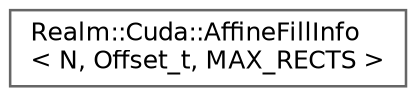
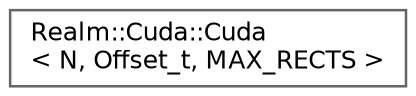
(208, 48) -> (208, 48)
